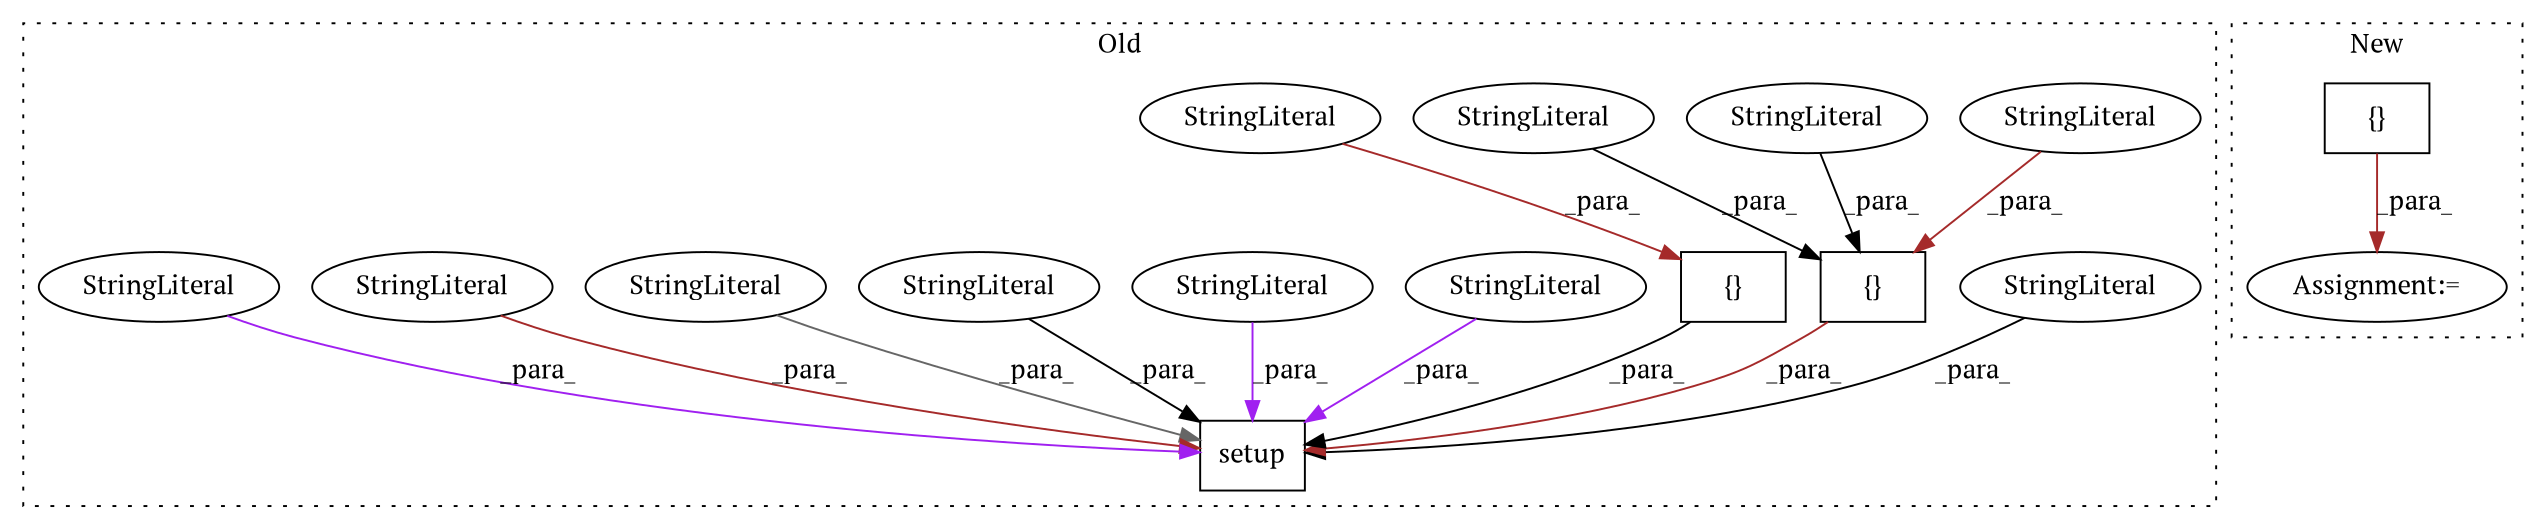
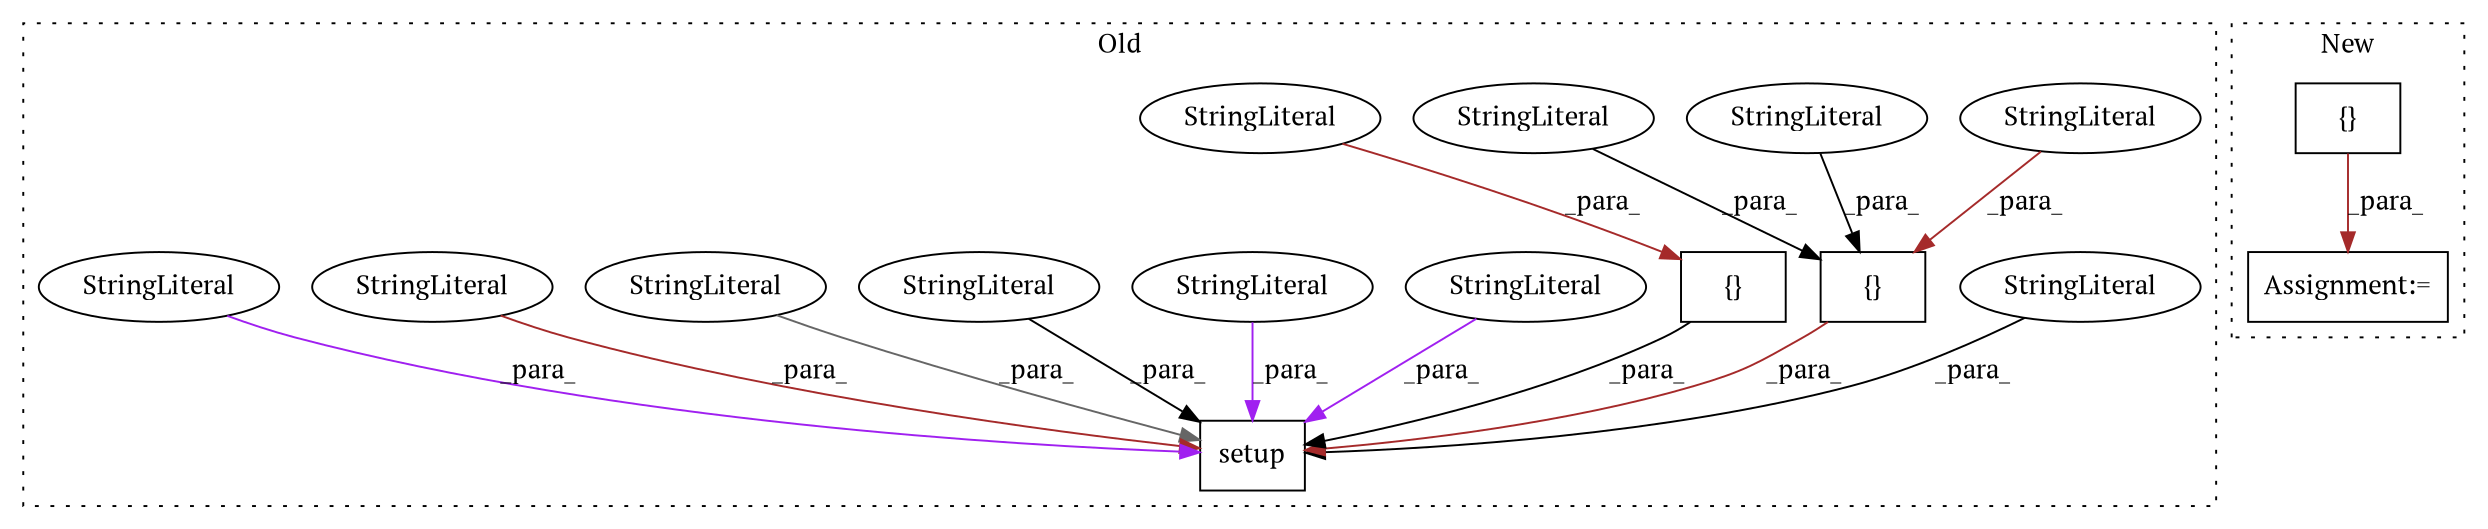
(2377, 287) -> (2348, 287)
